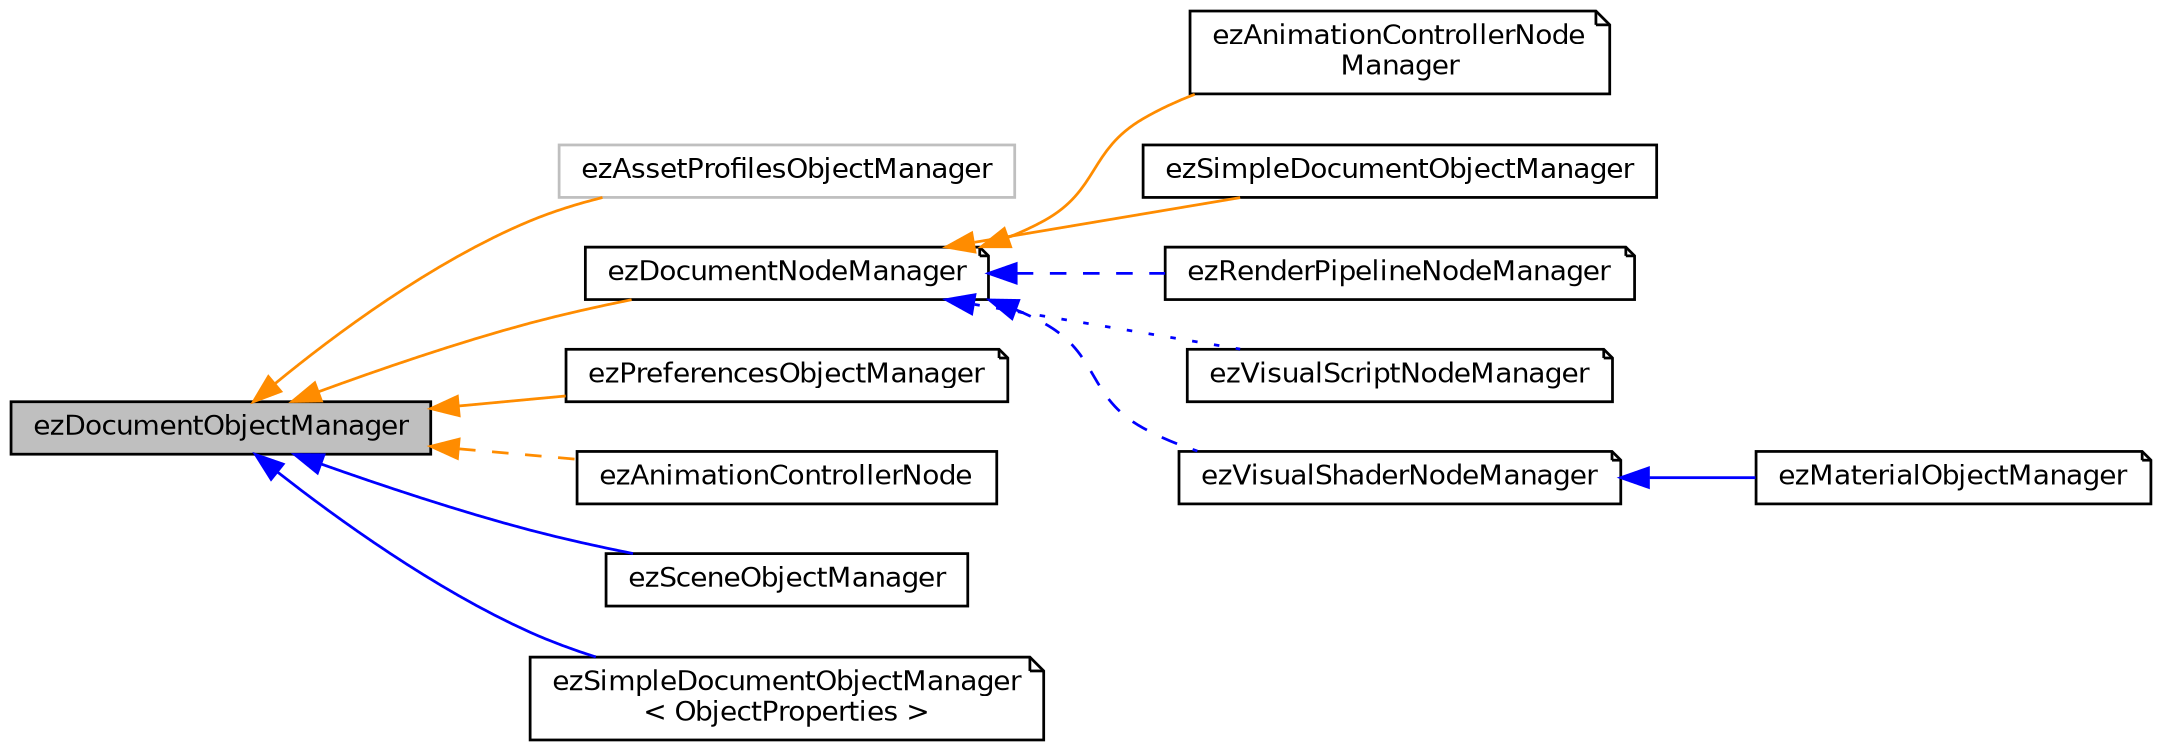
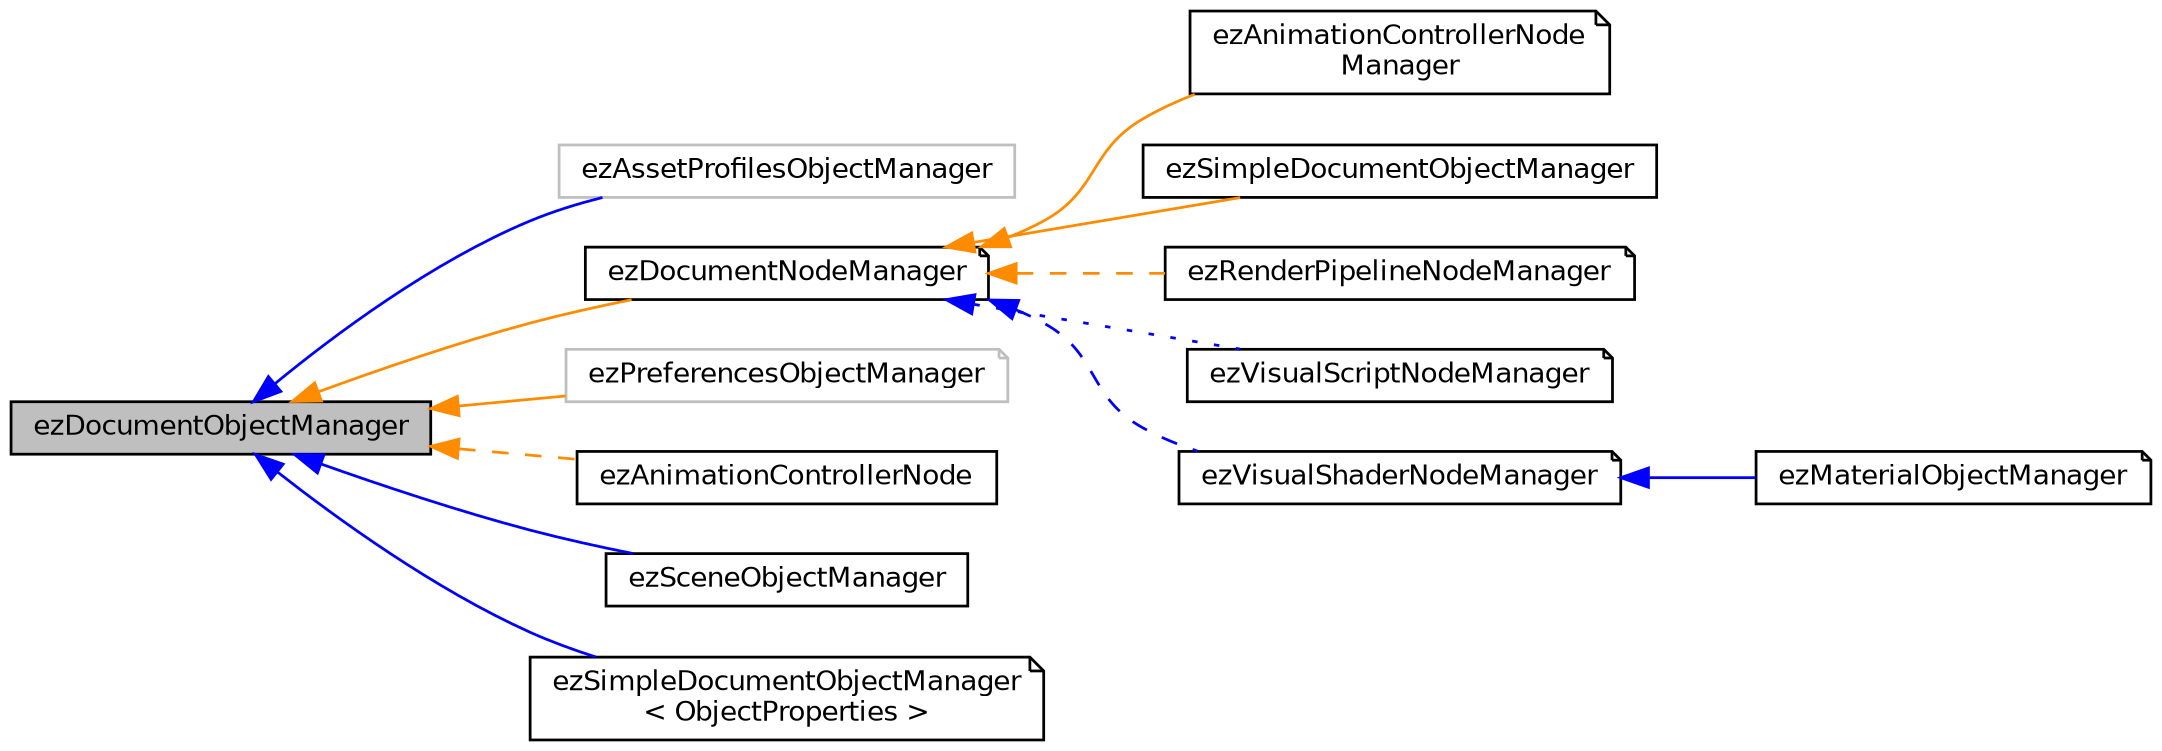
(429, 273) -> (429, 273)
(1091, 273) -> (1091, 273)
(787, 376) -> (787, 376)
